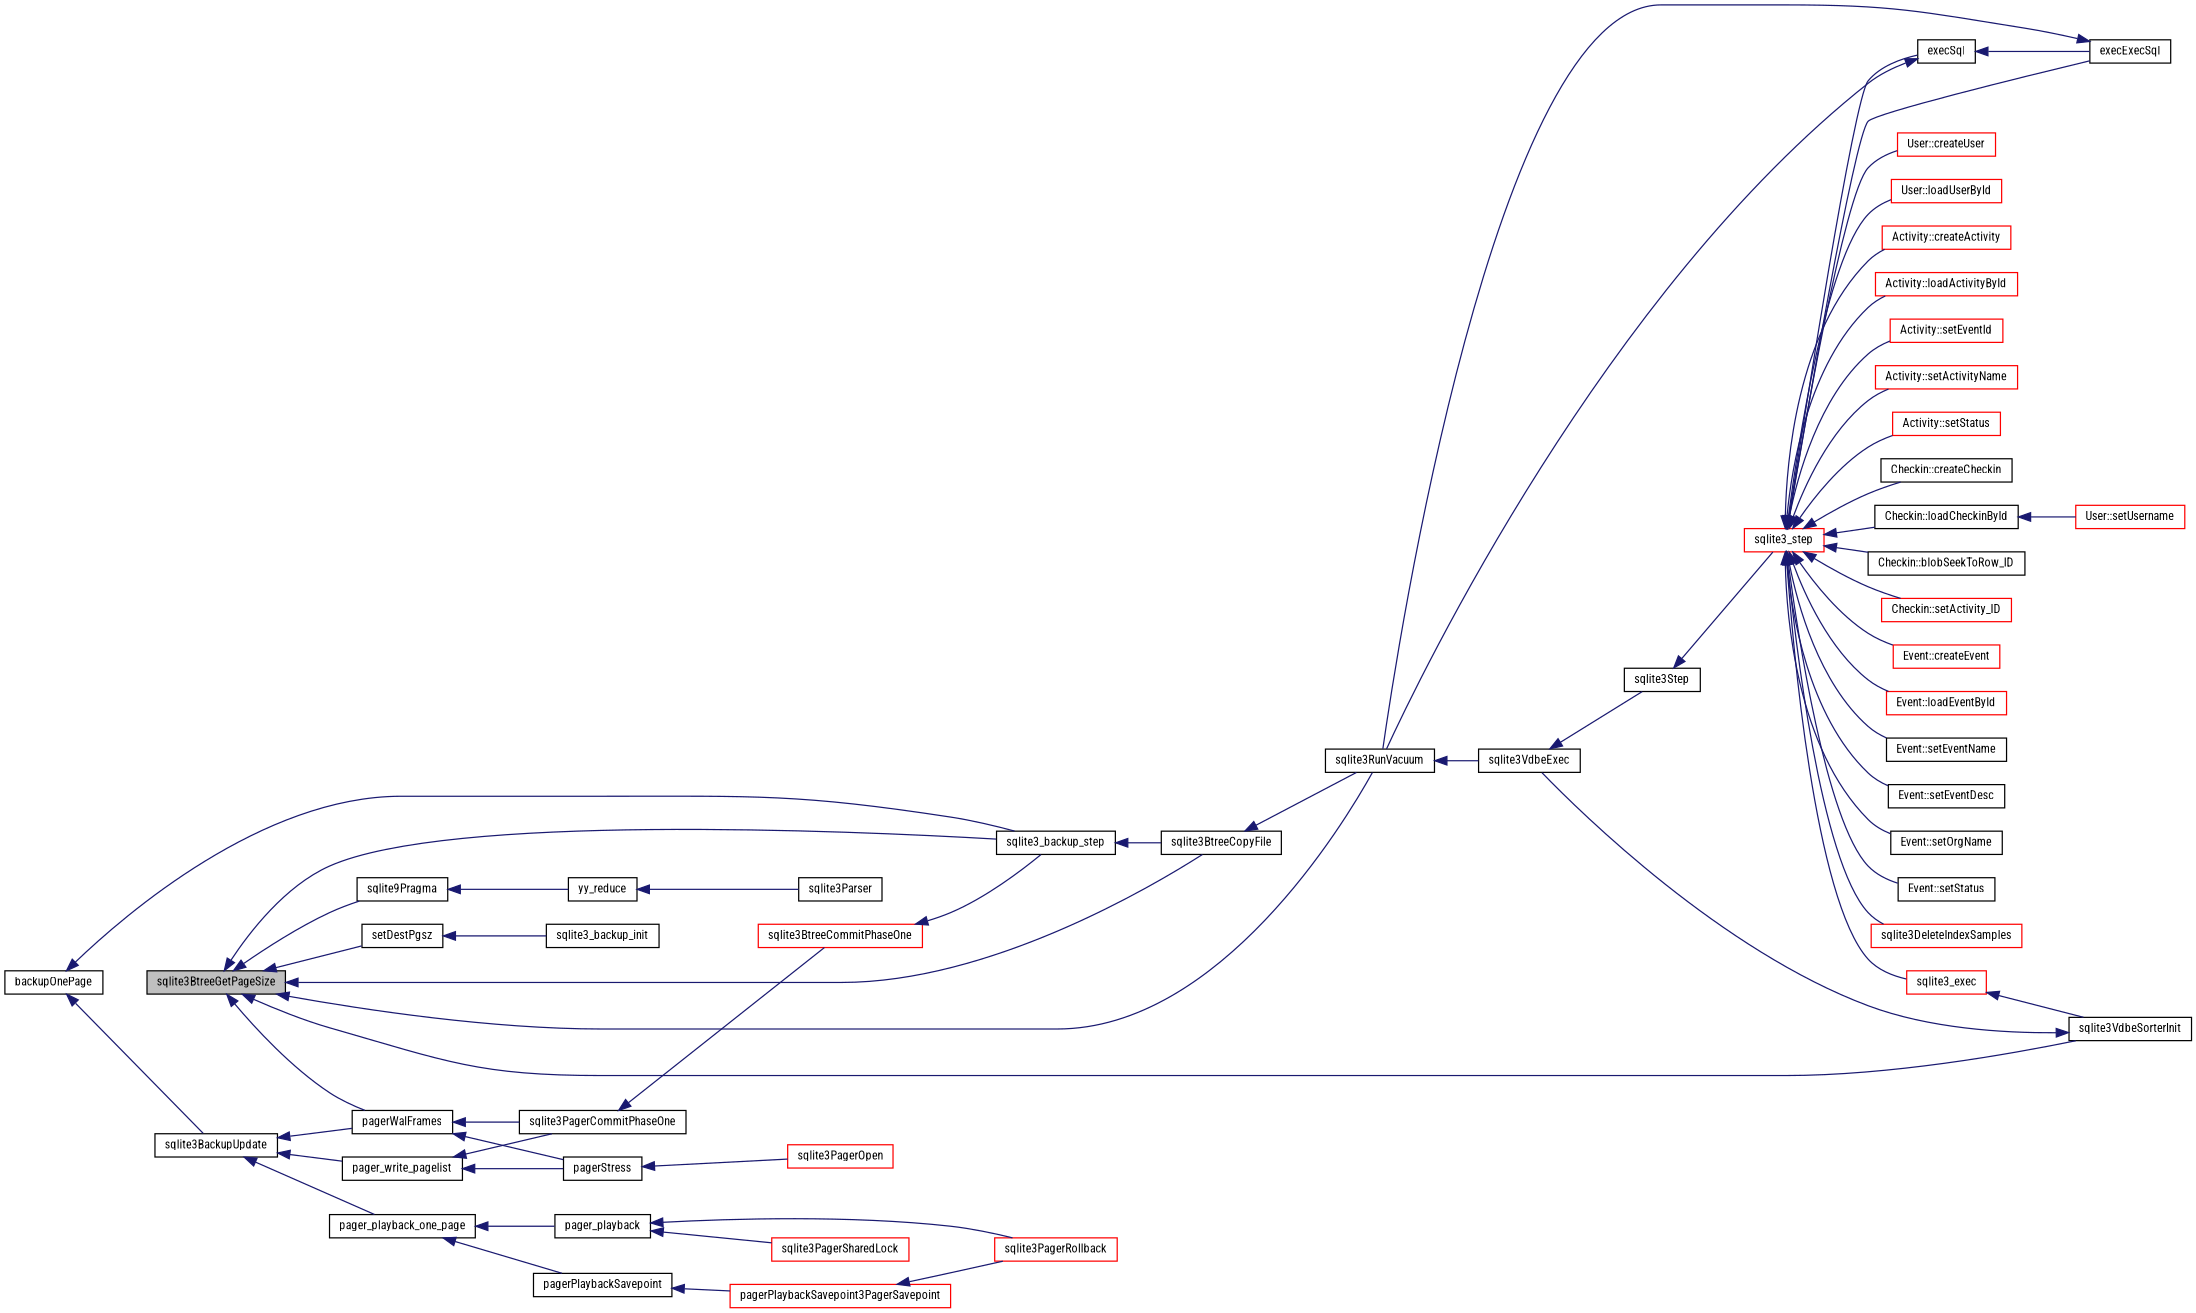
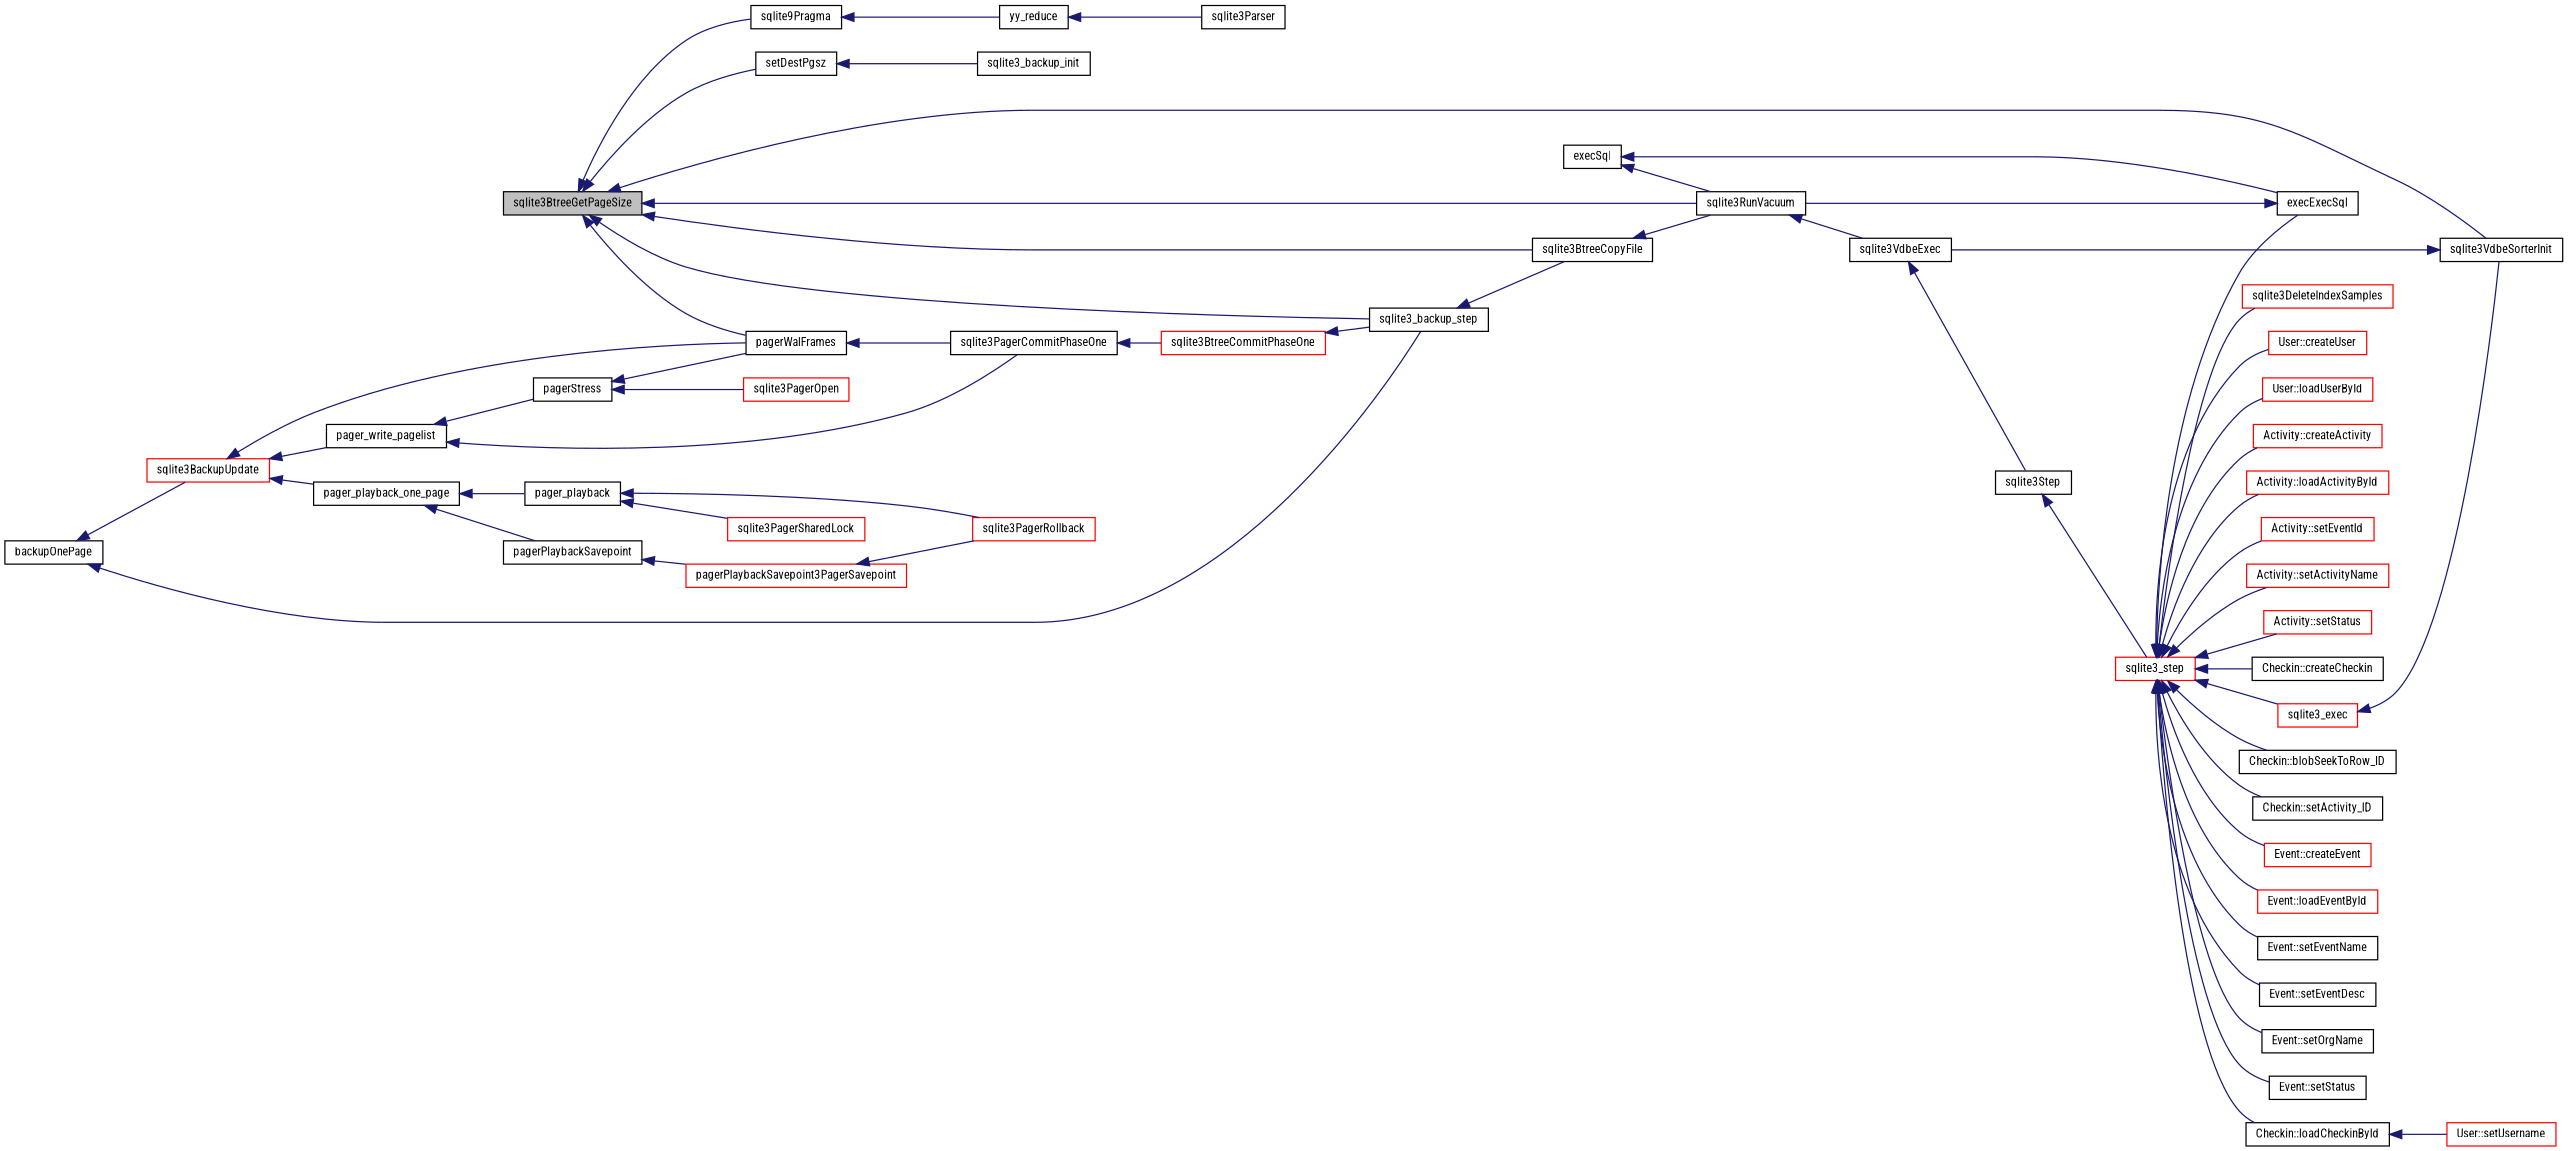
(1849, 159) -> none
(1947, 610) -> (2318, 809)
(216, 1145) -> (208, 470)
(519, 1149) -> (685, 366)
